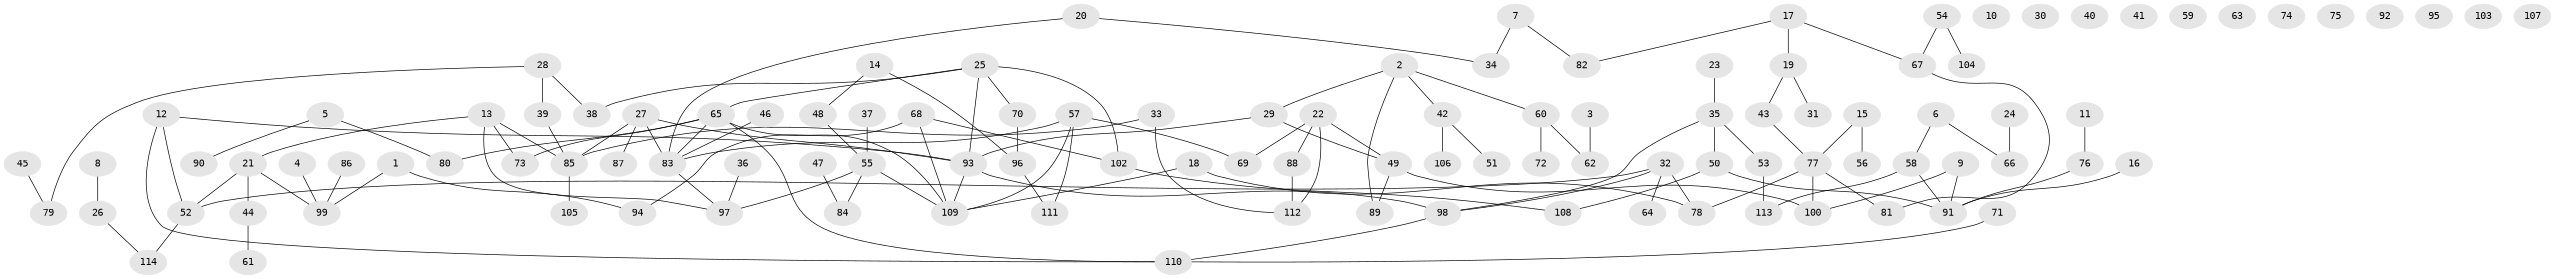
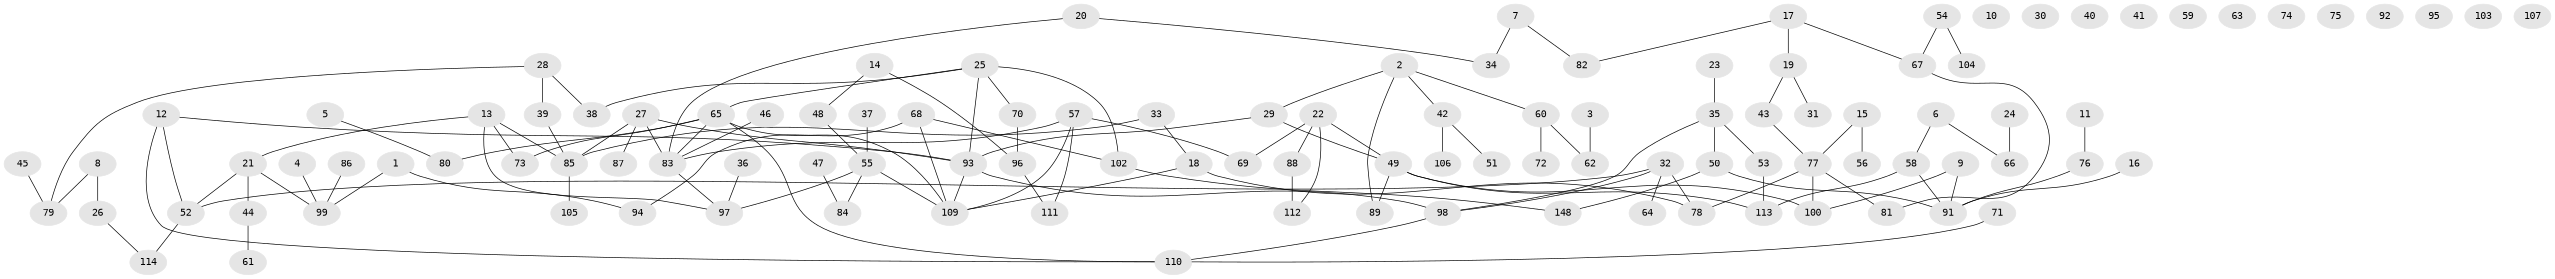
(199, 164) -> none
none -> (73, 189)
none -> (1663, 194)
(1205, 200) -> (1178, 143)
(1563, 213) -> (1563, 213)
